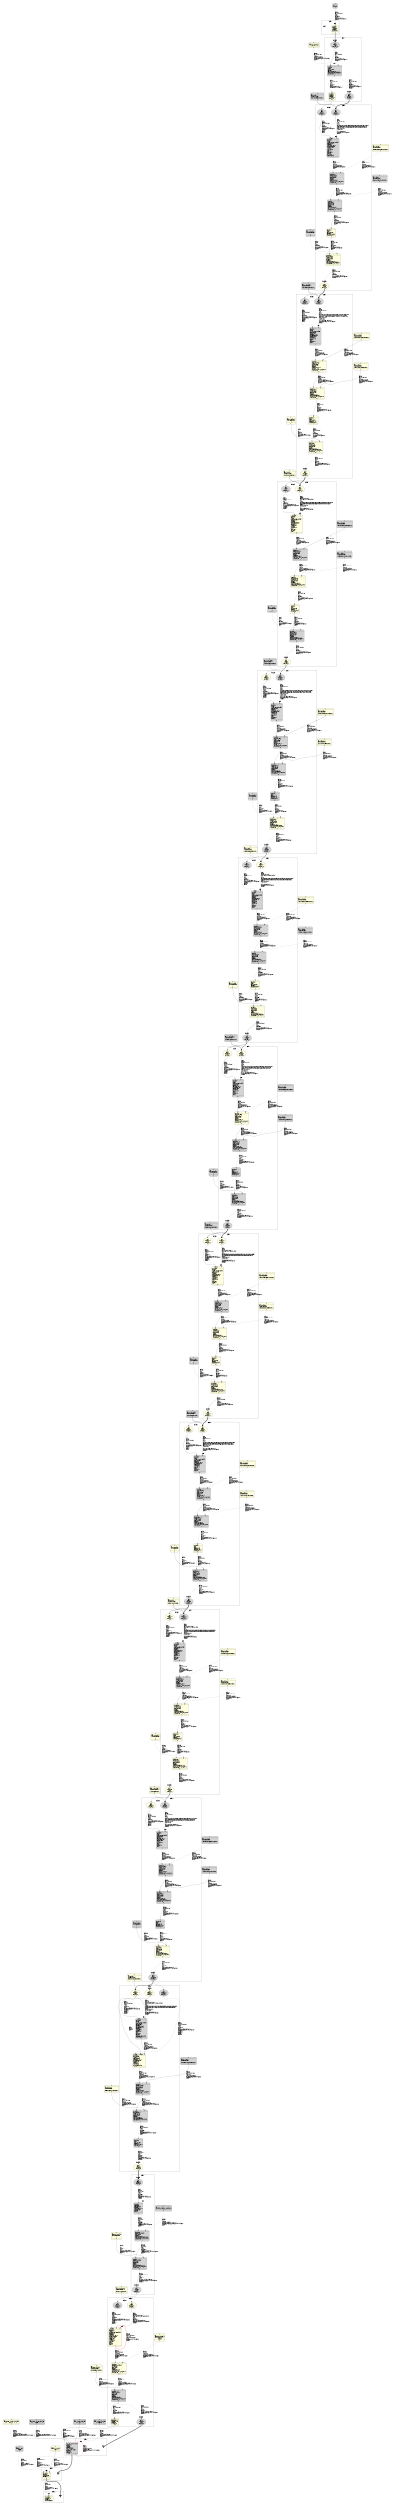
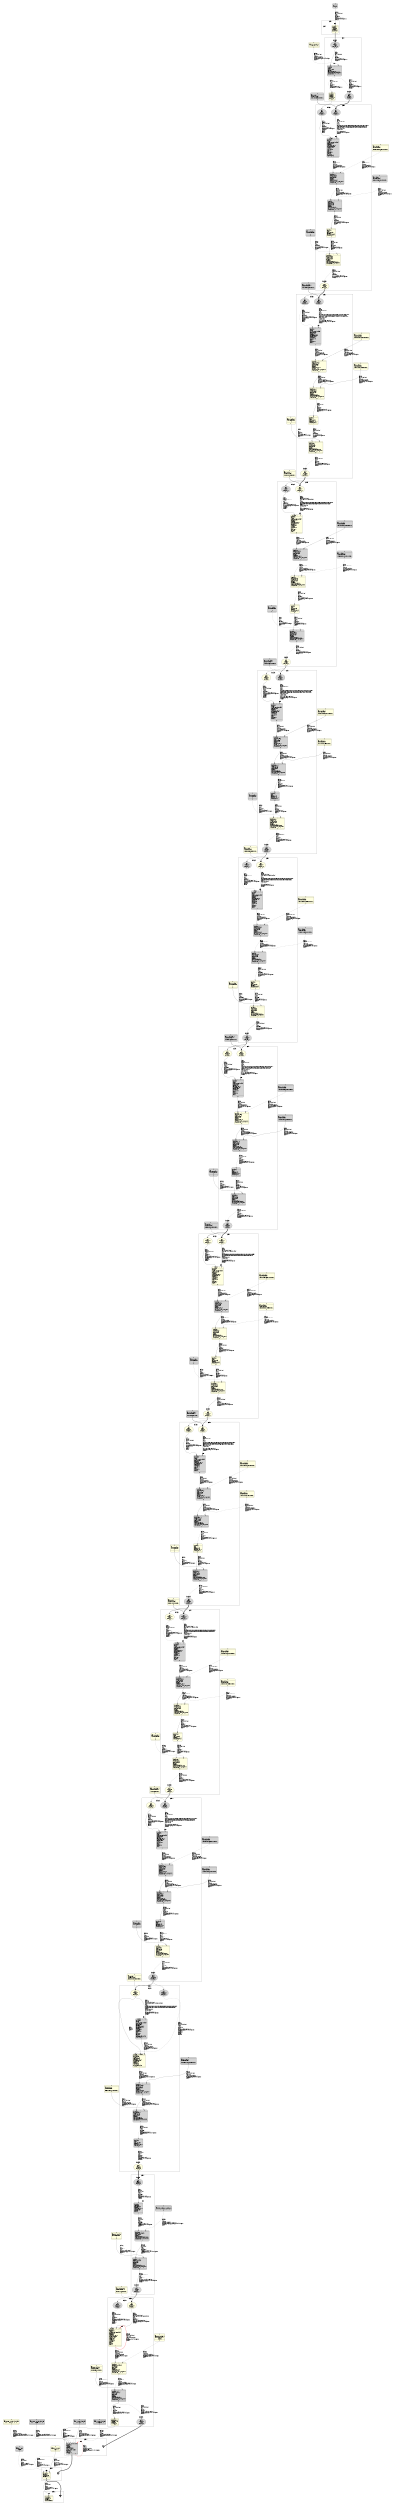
(206, 1421) -> (206, 1421)
(150, 1993) -> none
none -> (134, 2297)
